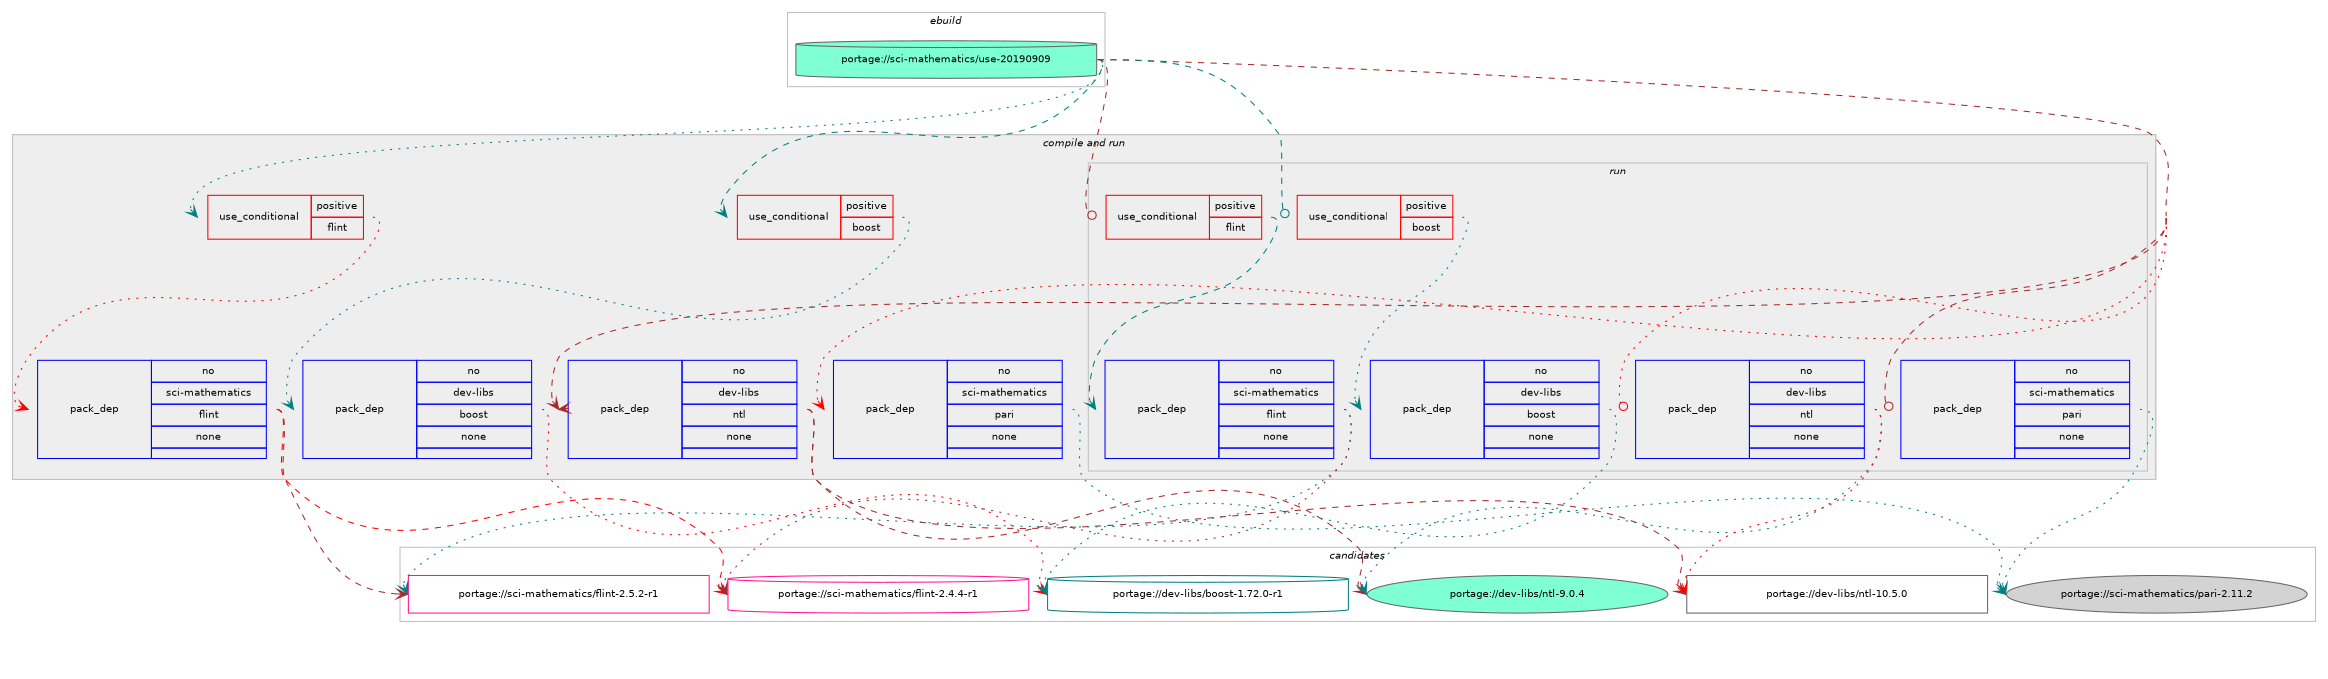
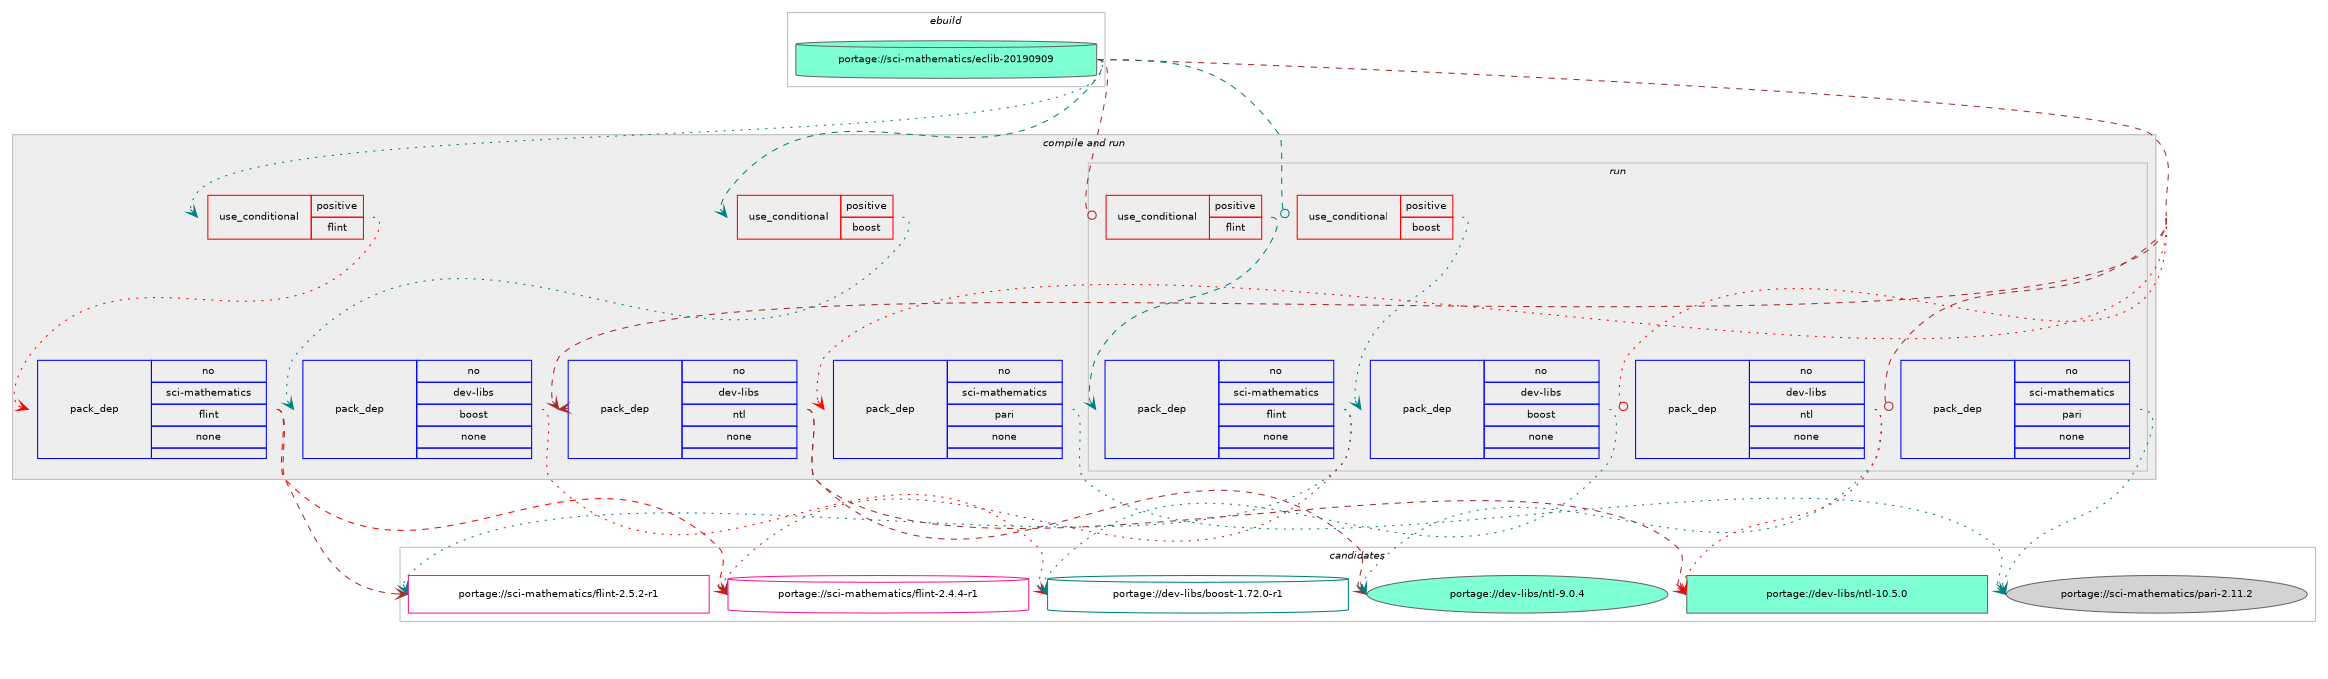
(946, 60) -> (946, 60)
(1837, 594) -> (1837, 594)
